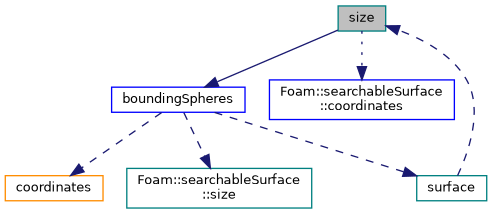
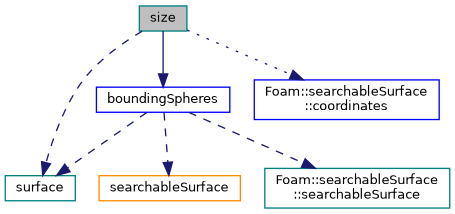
(469, 86) -> (79, 86)
(54, 188) -> (170, 188)
(219, 188) -> (357, 188)
